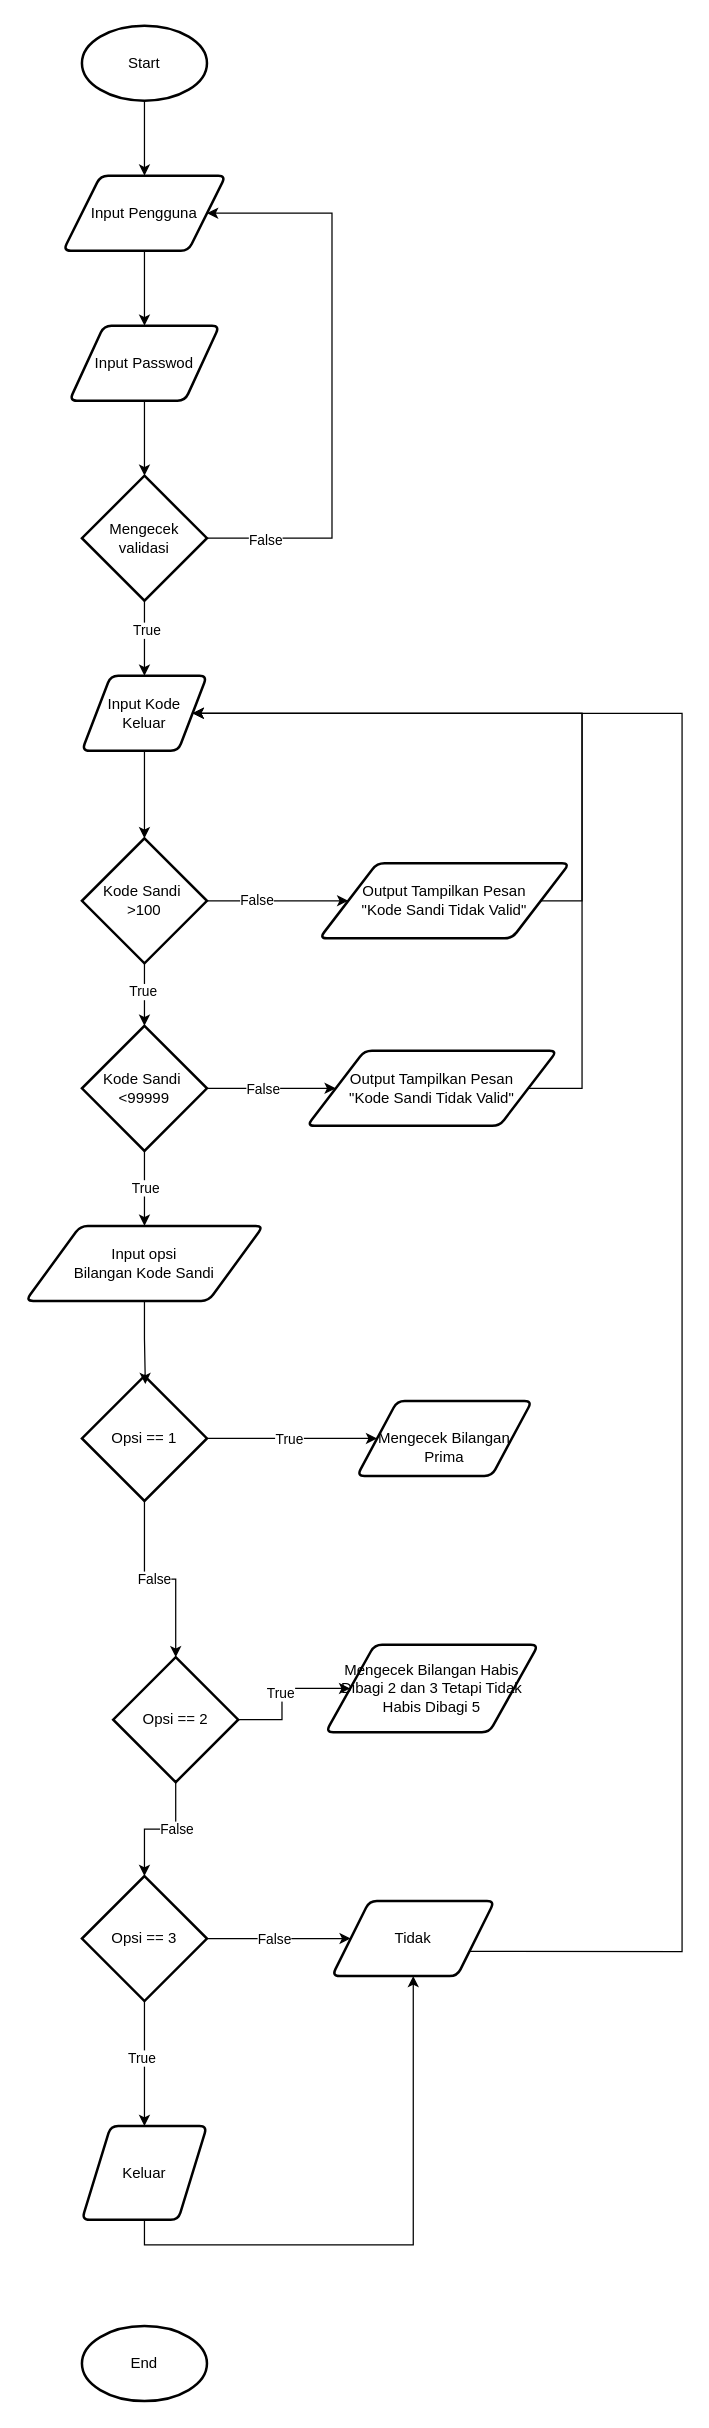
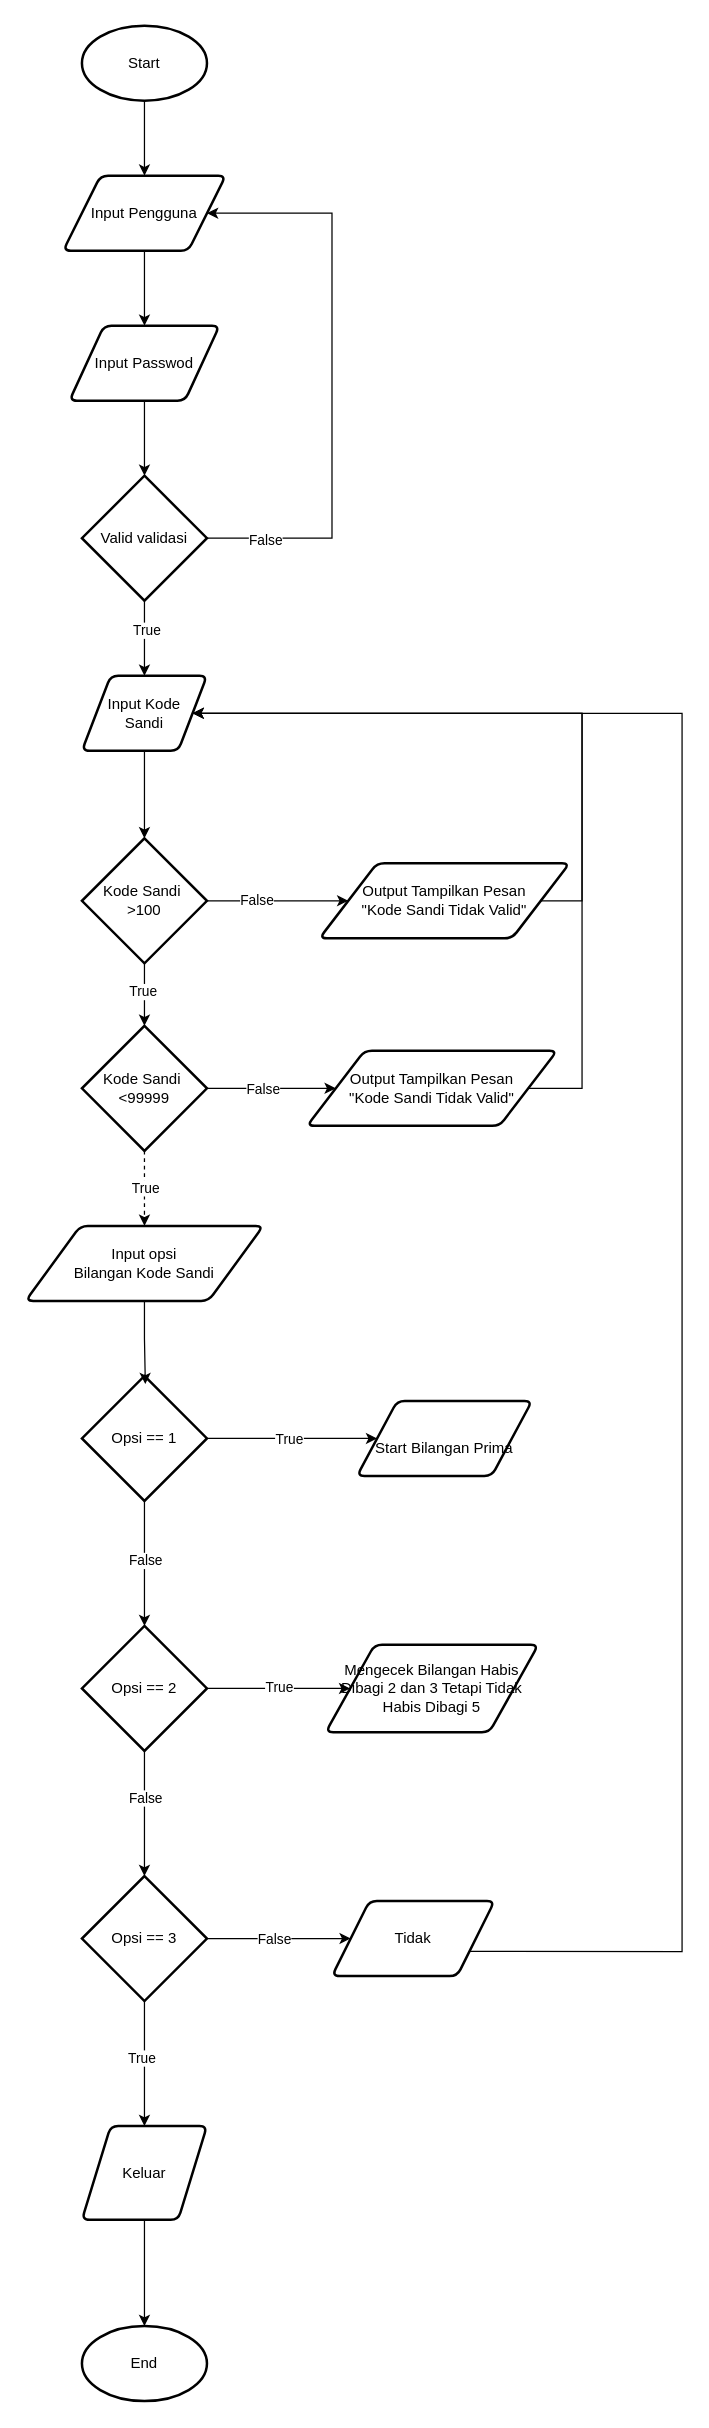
(144, 538) -> (144, 538)
(144, 713) -> (144, 713)
(144, 1167) -> (144, 1167)
(444, 1438) -> (444, 1438)
(176, 1719) -> (144, 1688)
(408, 2244) -> (144, 2280)
